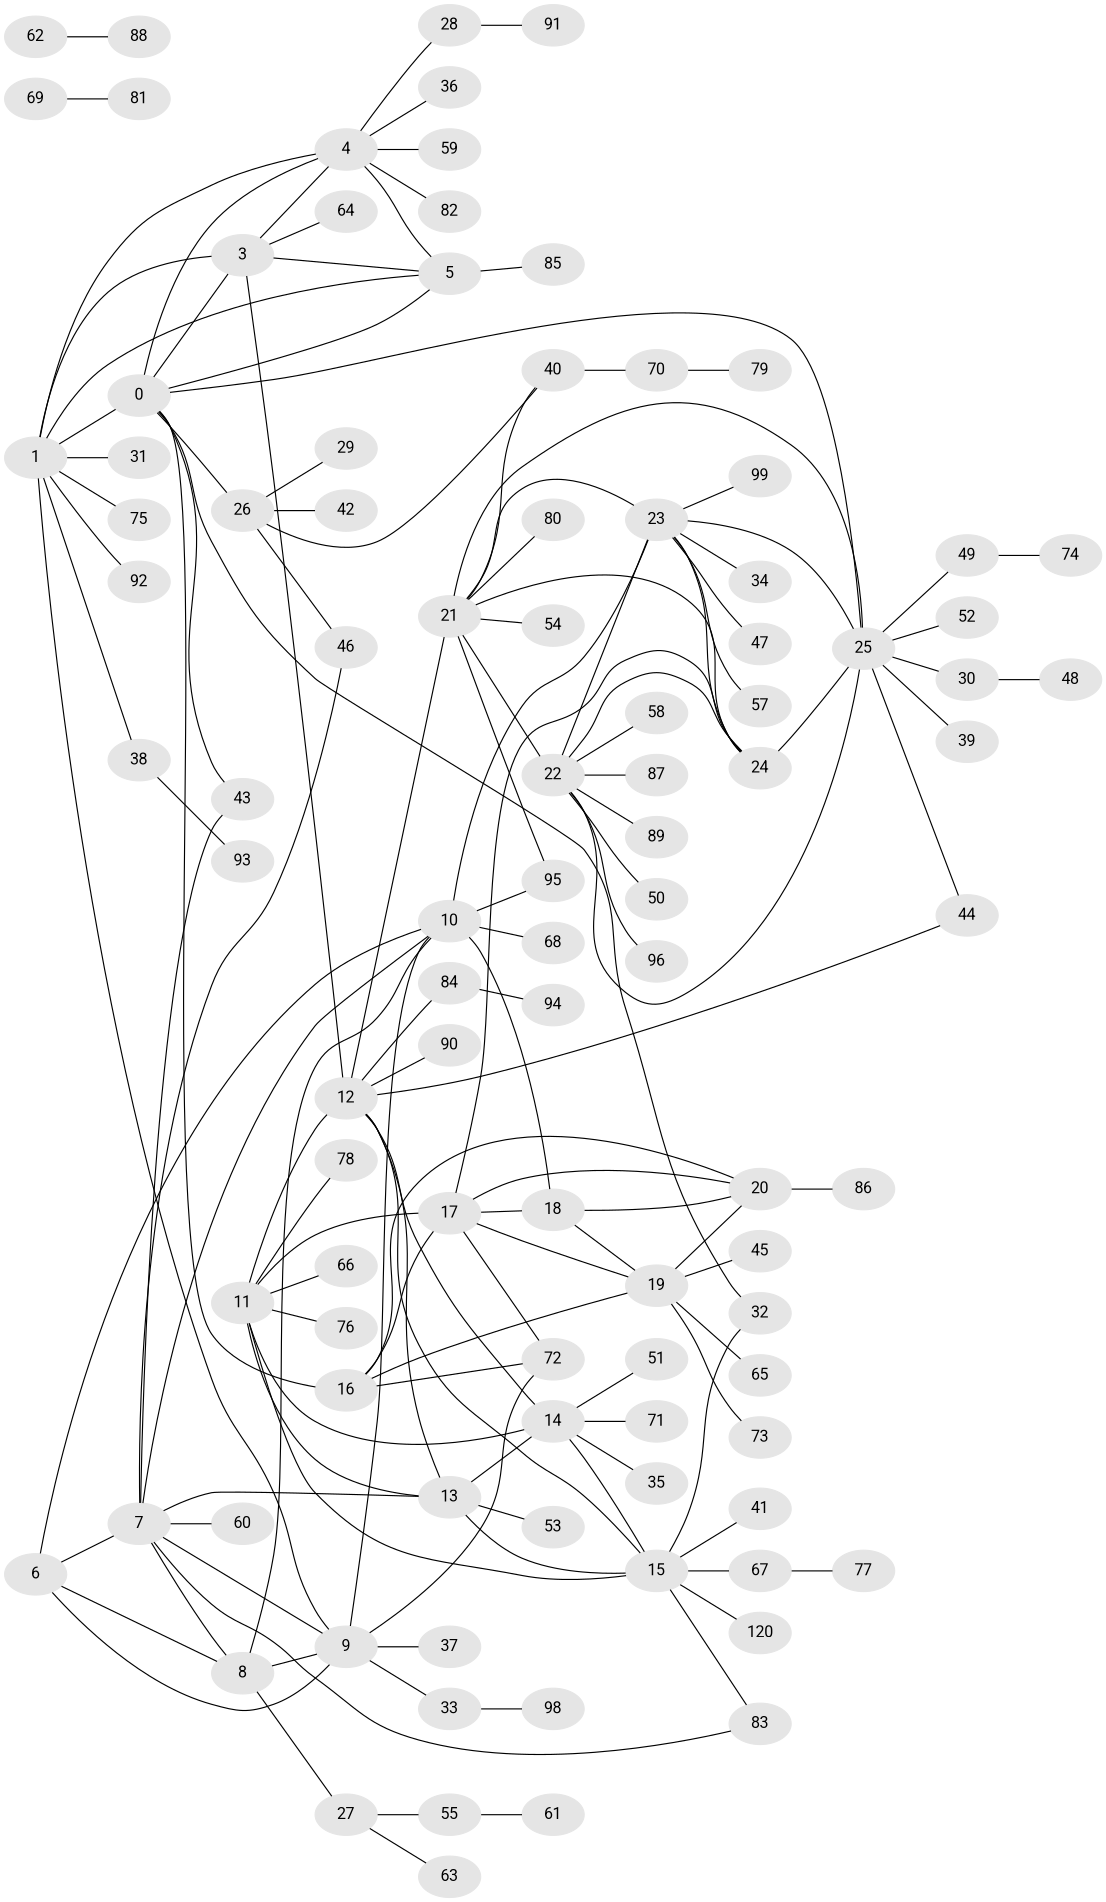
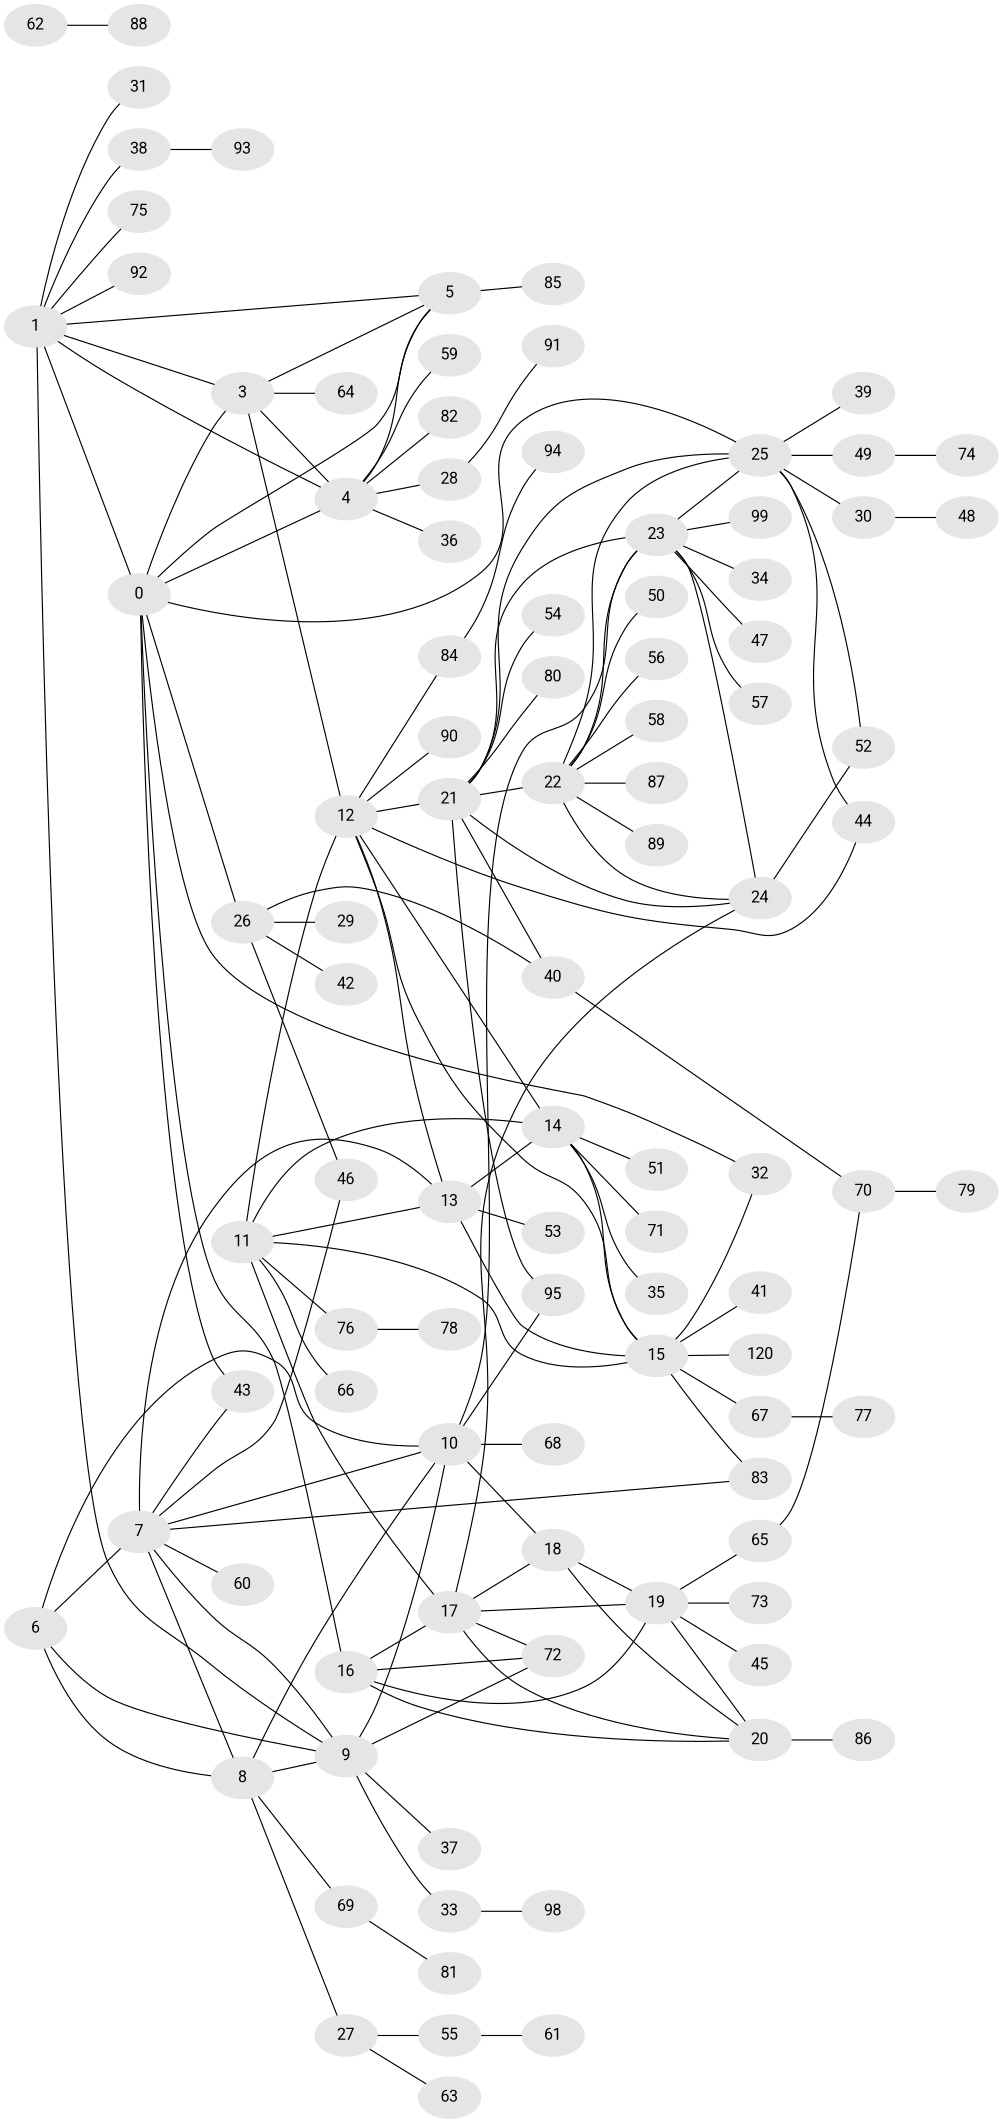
(814, 710) -> (812, 823)
(657, 961) -> (657, 659)
(292, 1230) -> (398, 1329)
none -> (831, 1372)
none -> (294, 1842)
